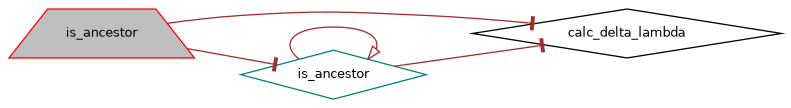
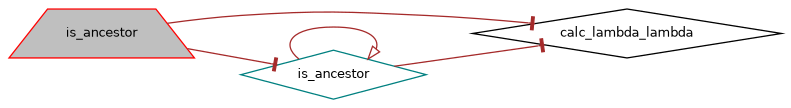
(627, 33) -> (627, 33)
